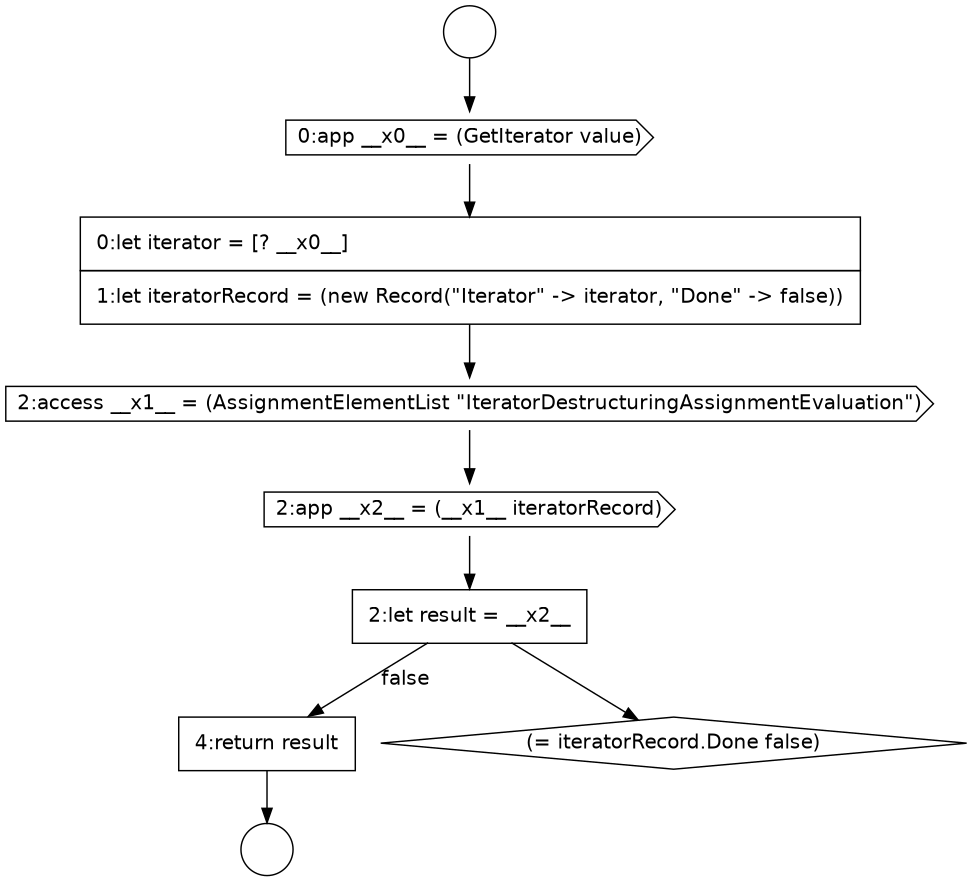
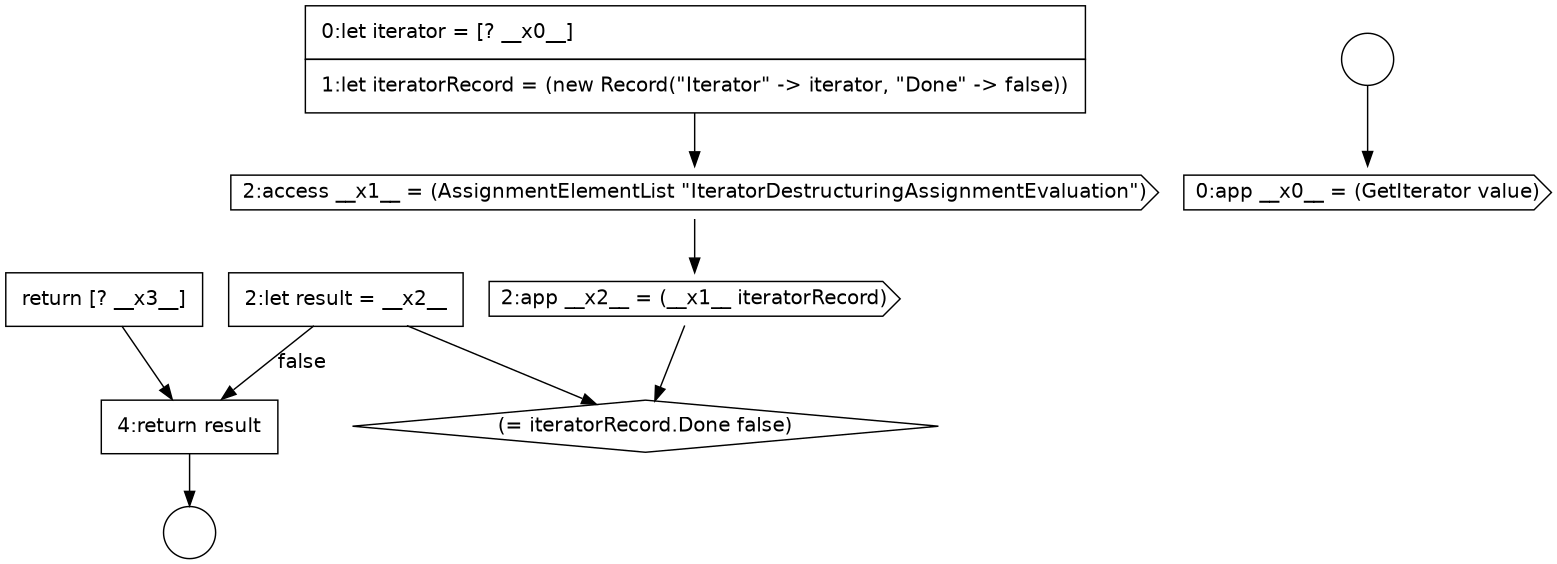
(470, 183) -> none
none -> (104, 299)
(470, 555) -> (673, 356)
